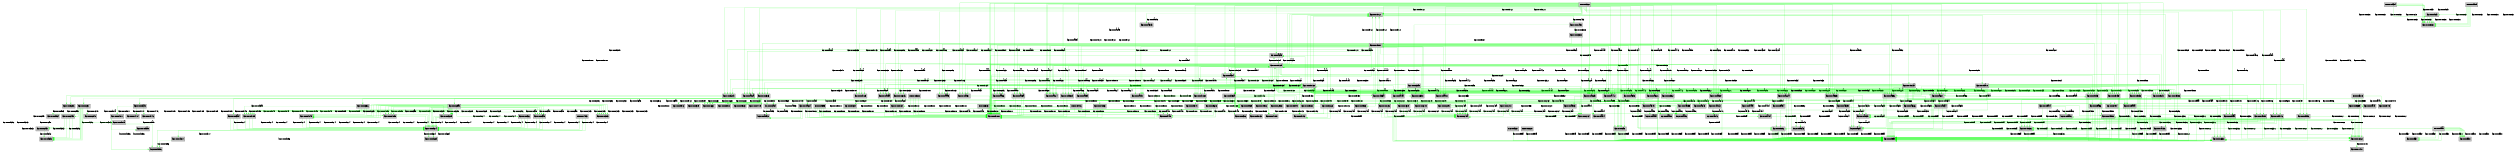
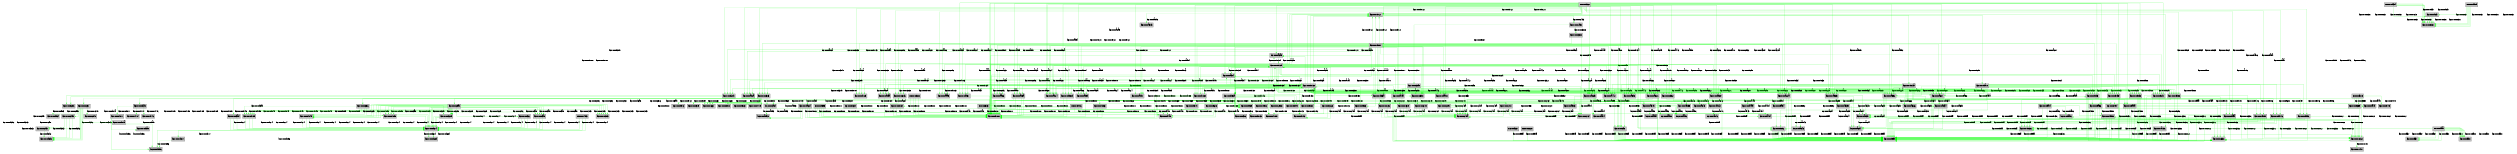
(881, 103) -> (878, 103)
